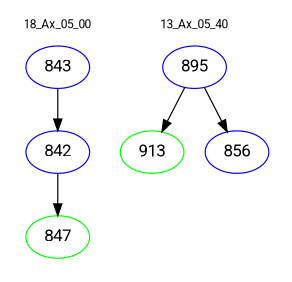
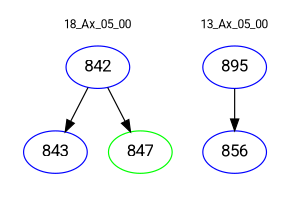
(195, 25) -> (235, 25)
(58, 104) -> (79, 104)
(152, 152) -> none
